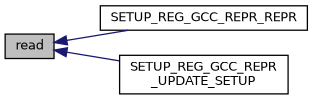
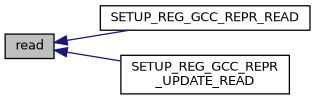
(204, 18) -> (205, 18)
(204, 75) -> (205, 75)
